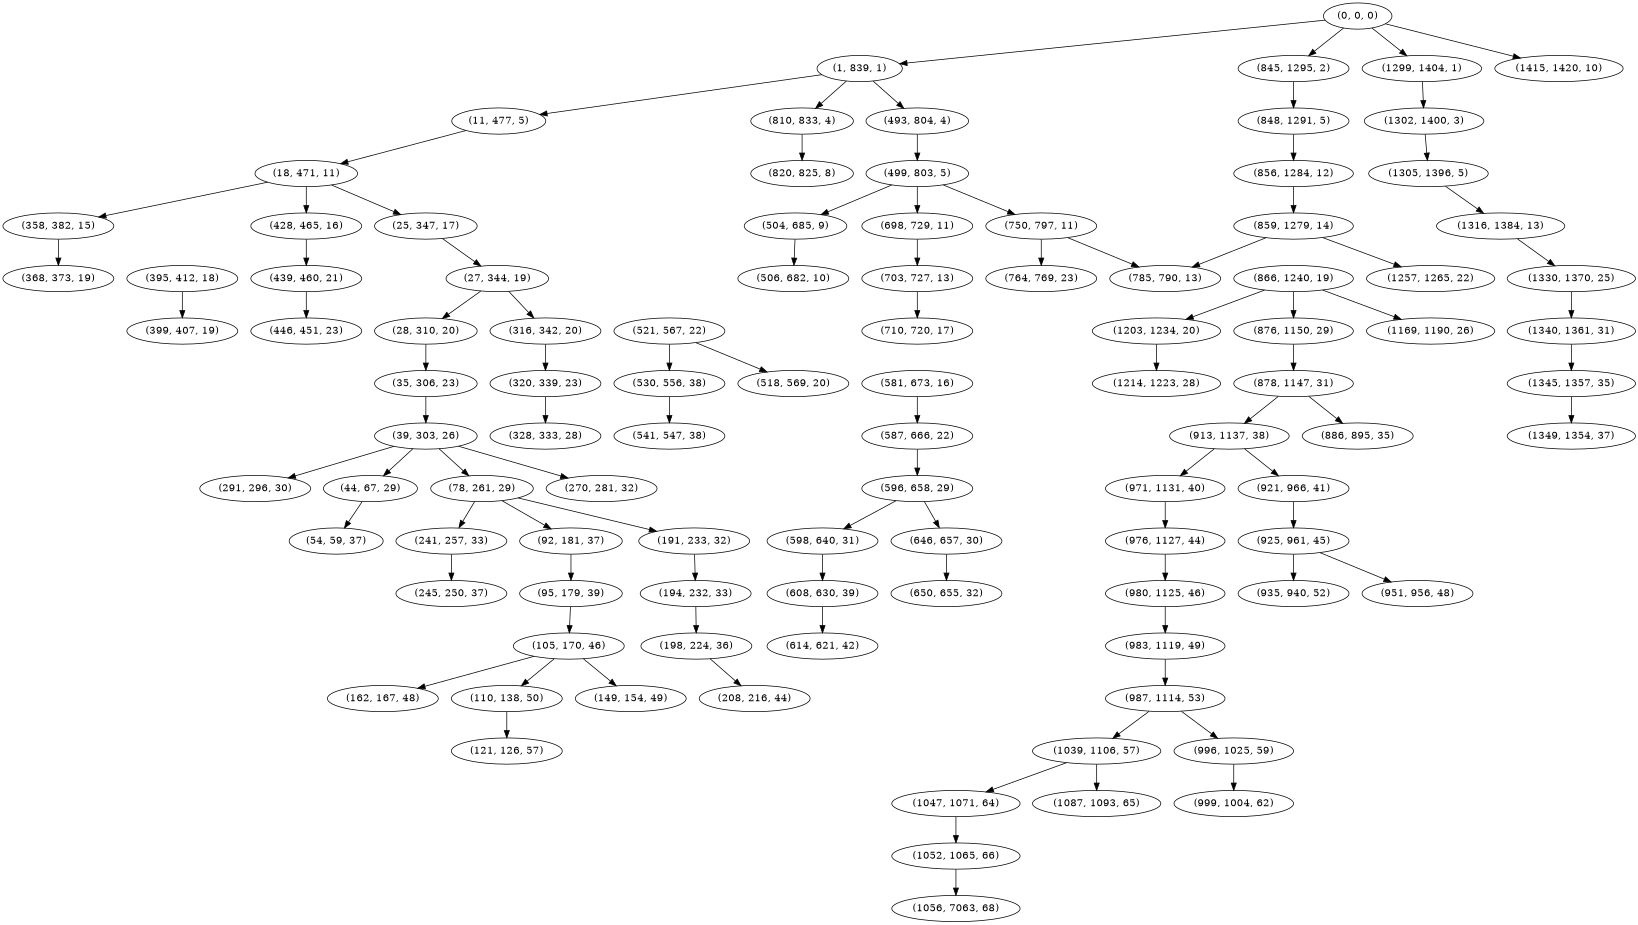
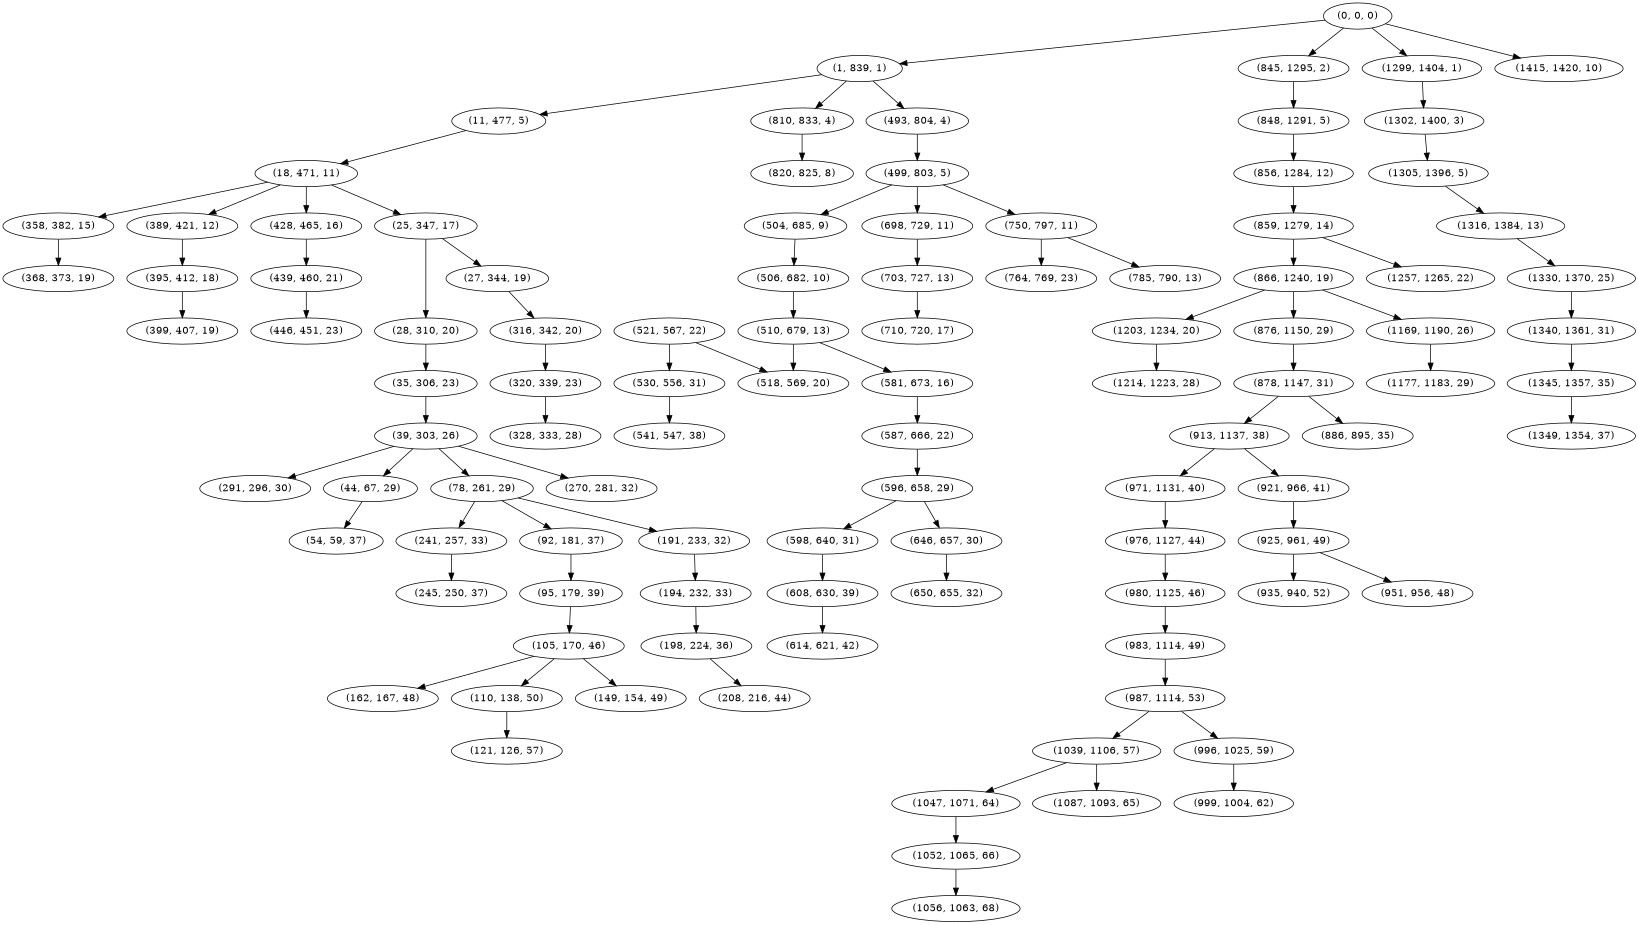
none -> (182, 226)
(1233, 251) -> (1294, 249)
(465, 303) -> (426, 275)
none -> (793, 331)
(669, 384) -> (669, 384)
none -> (1431, 384)
(1294, 541) -> (1294, 541)
(1165, 646) -> (1165, 646)
(956, 909) -> (956, 909)
